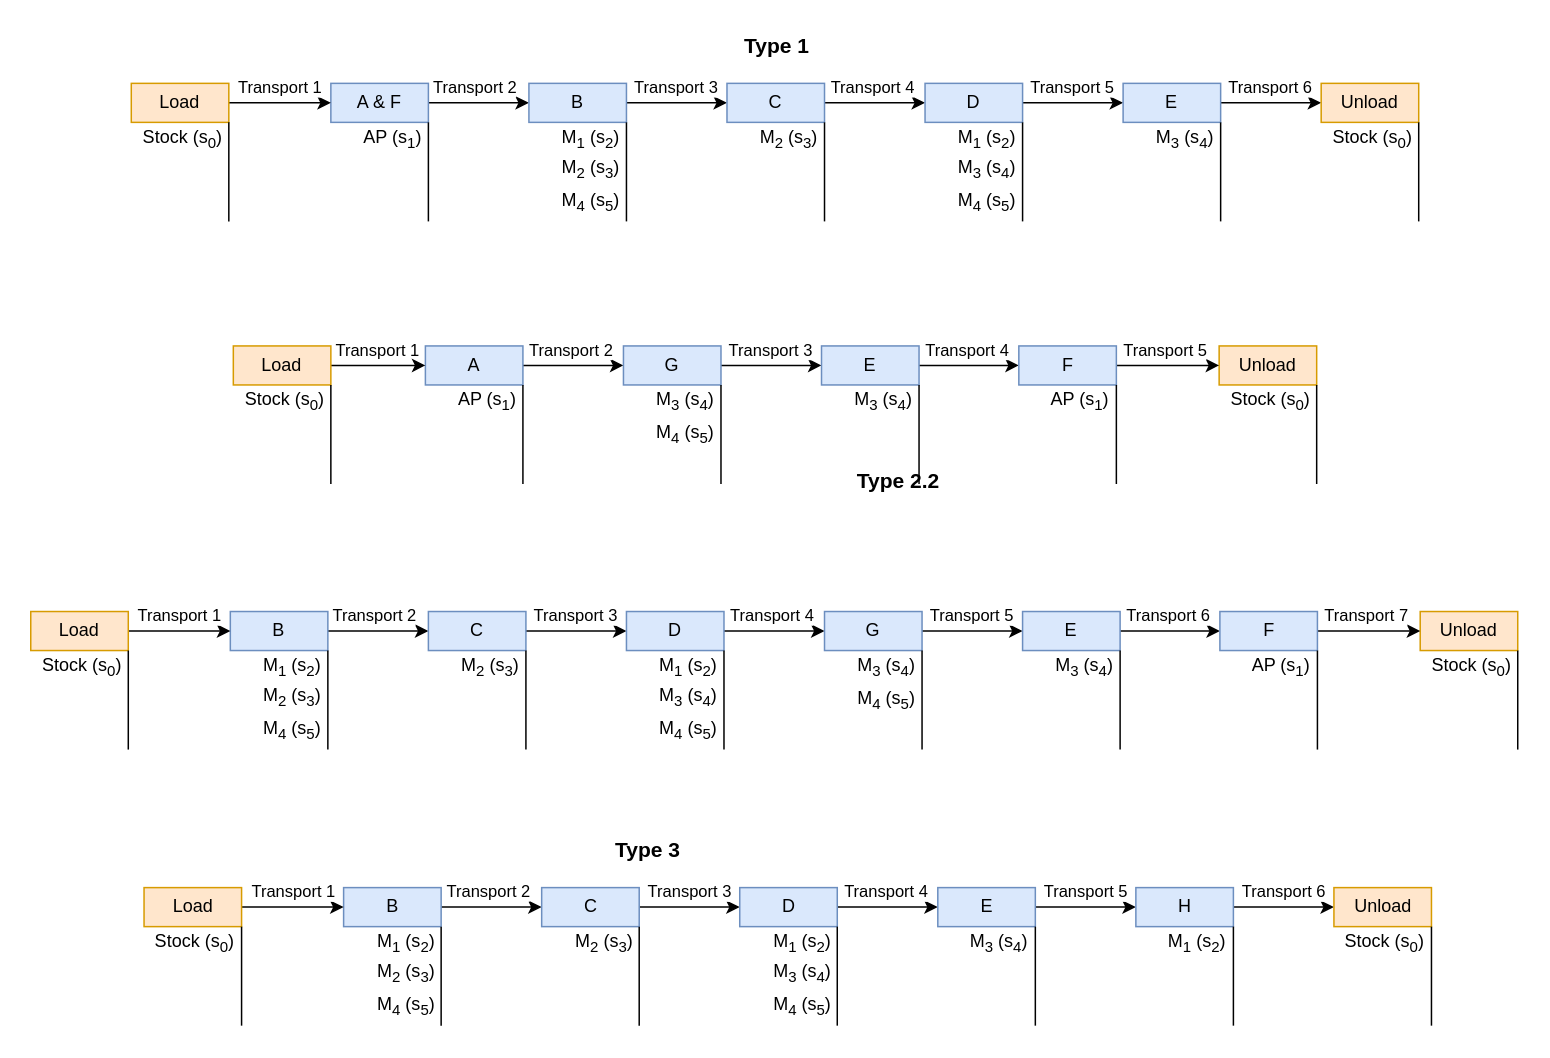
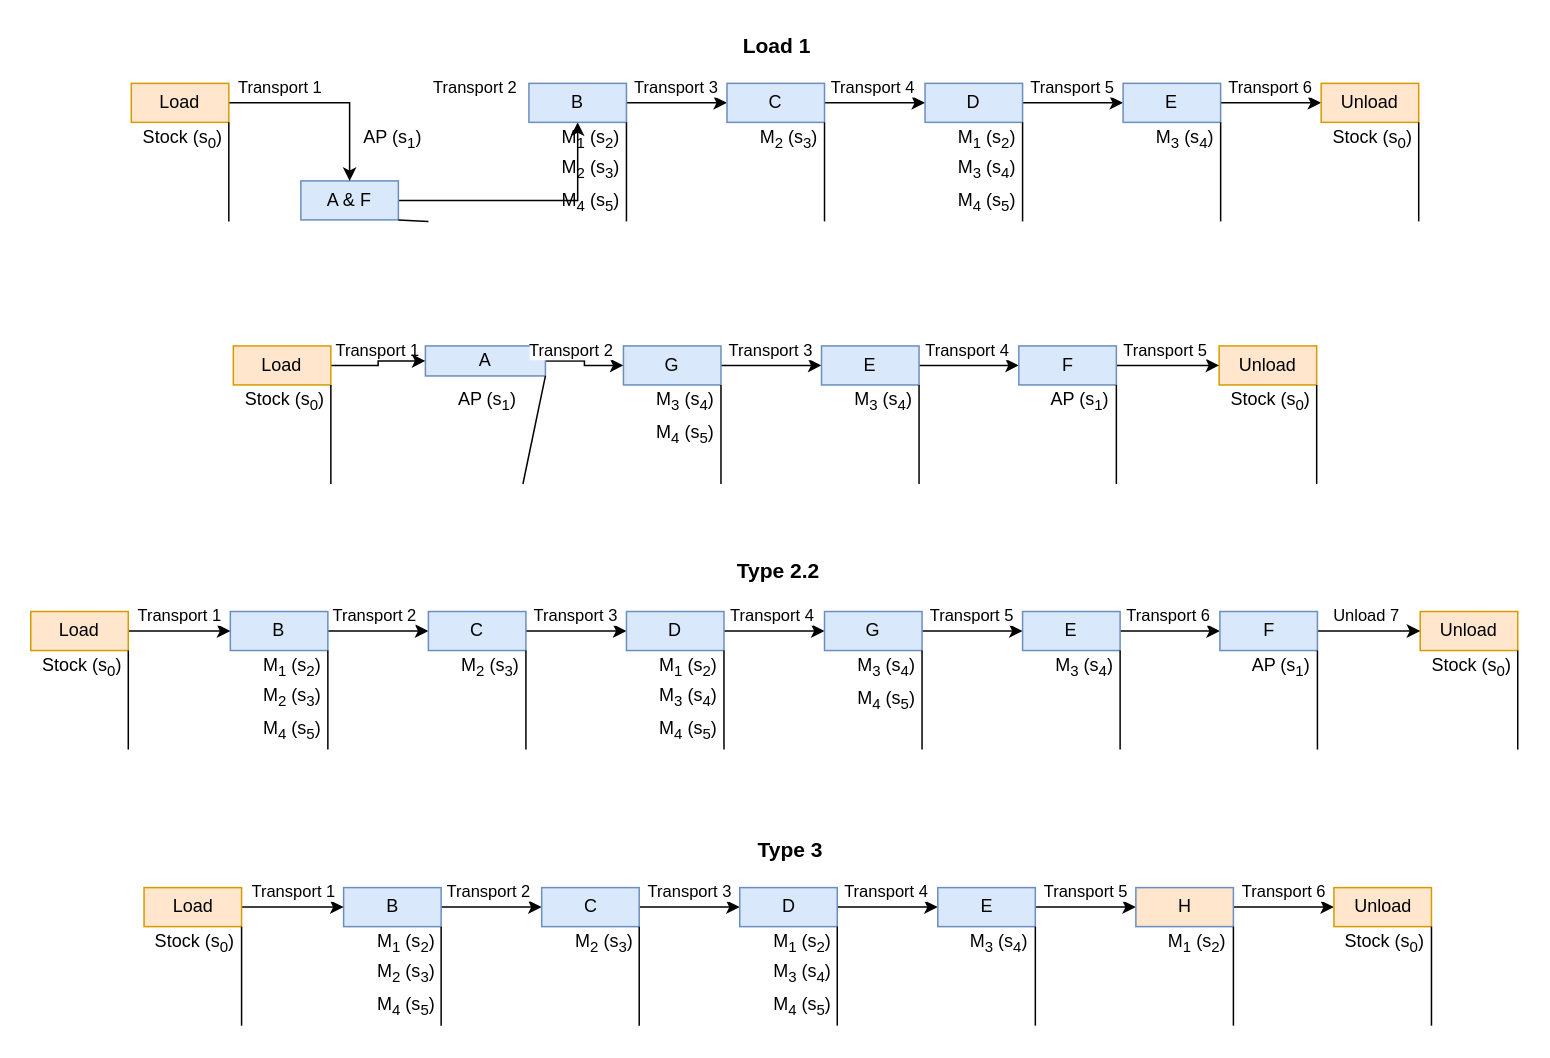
(777, 46) -> (777, 46)
(380, 103) -> (350, 200)
(474, 365) -> (485, 361)
(897, 480) -> (777, 570)
(1367, 616) -> (1367, 616)
(647, 849) -> (789, 849)
(1184, 907) -> (1184, 907)
